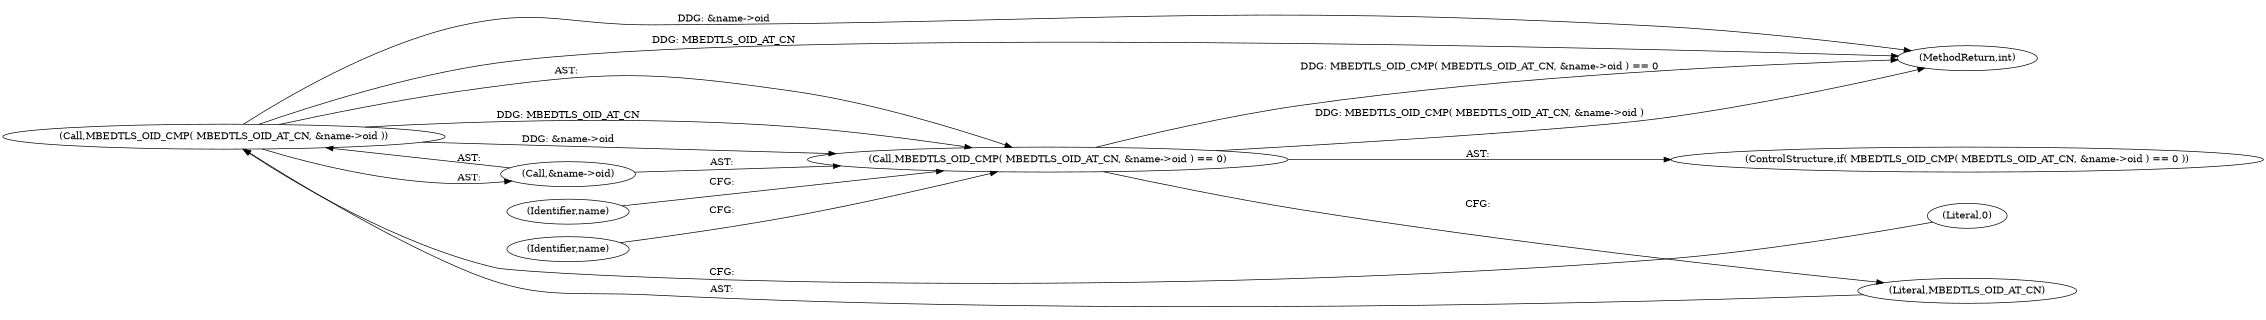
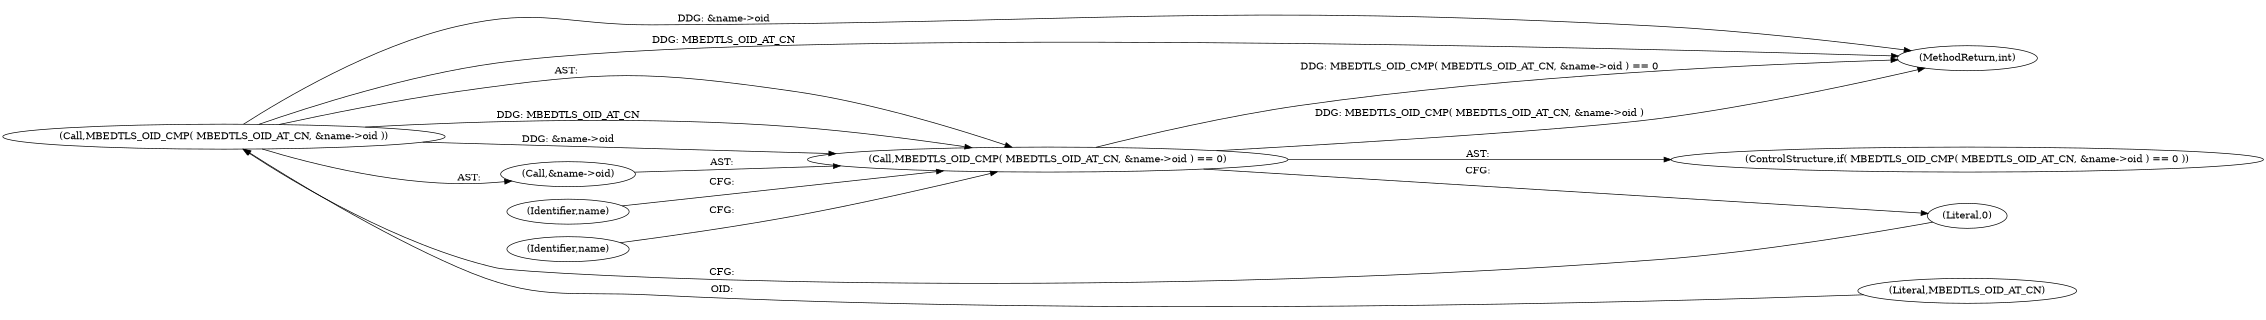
(421, 158) -> none
(1489, 237) -> (1562, 191)
(724, 290) -> (724, 290)
